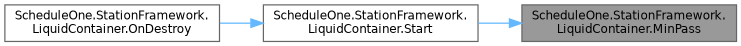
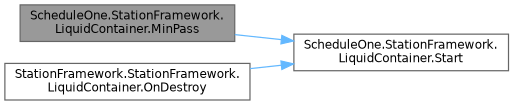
(112, 23) -> (127, 82)
(494, 23) -> (258, 37)
